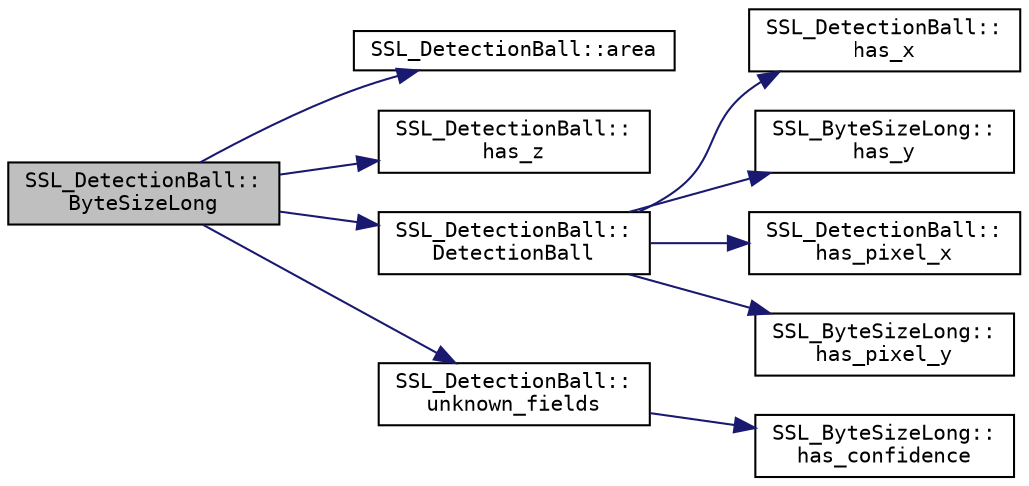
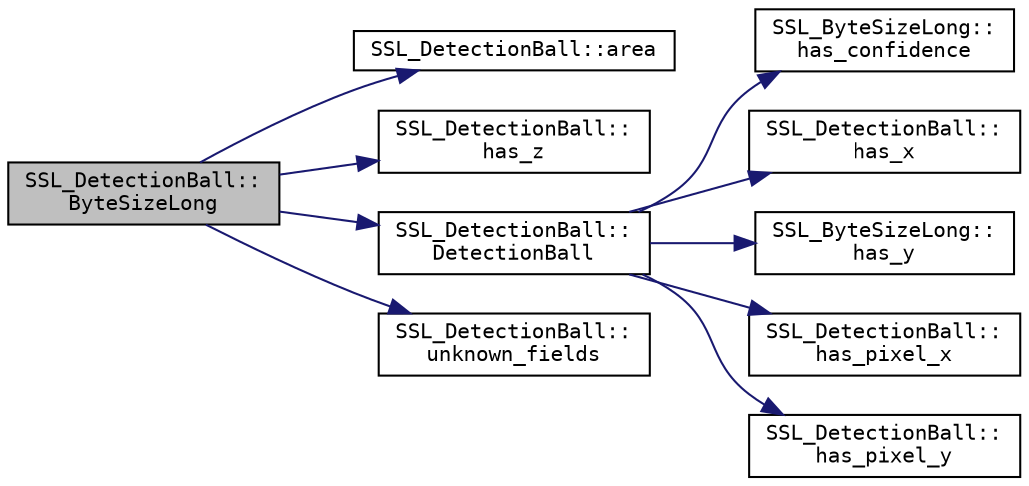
(885, 345) -> (885, 446)
(692, 419) -> (707, 153)
